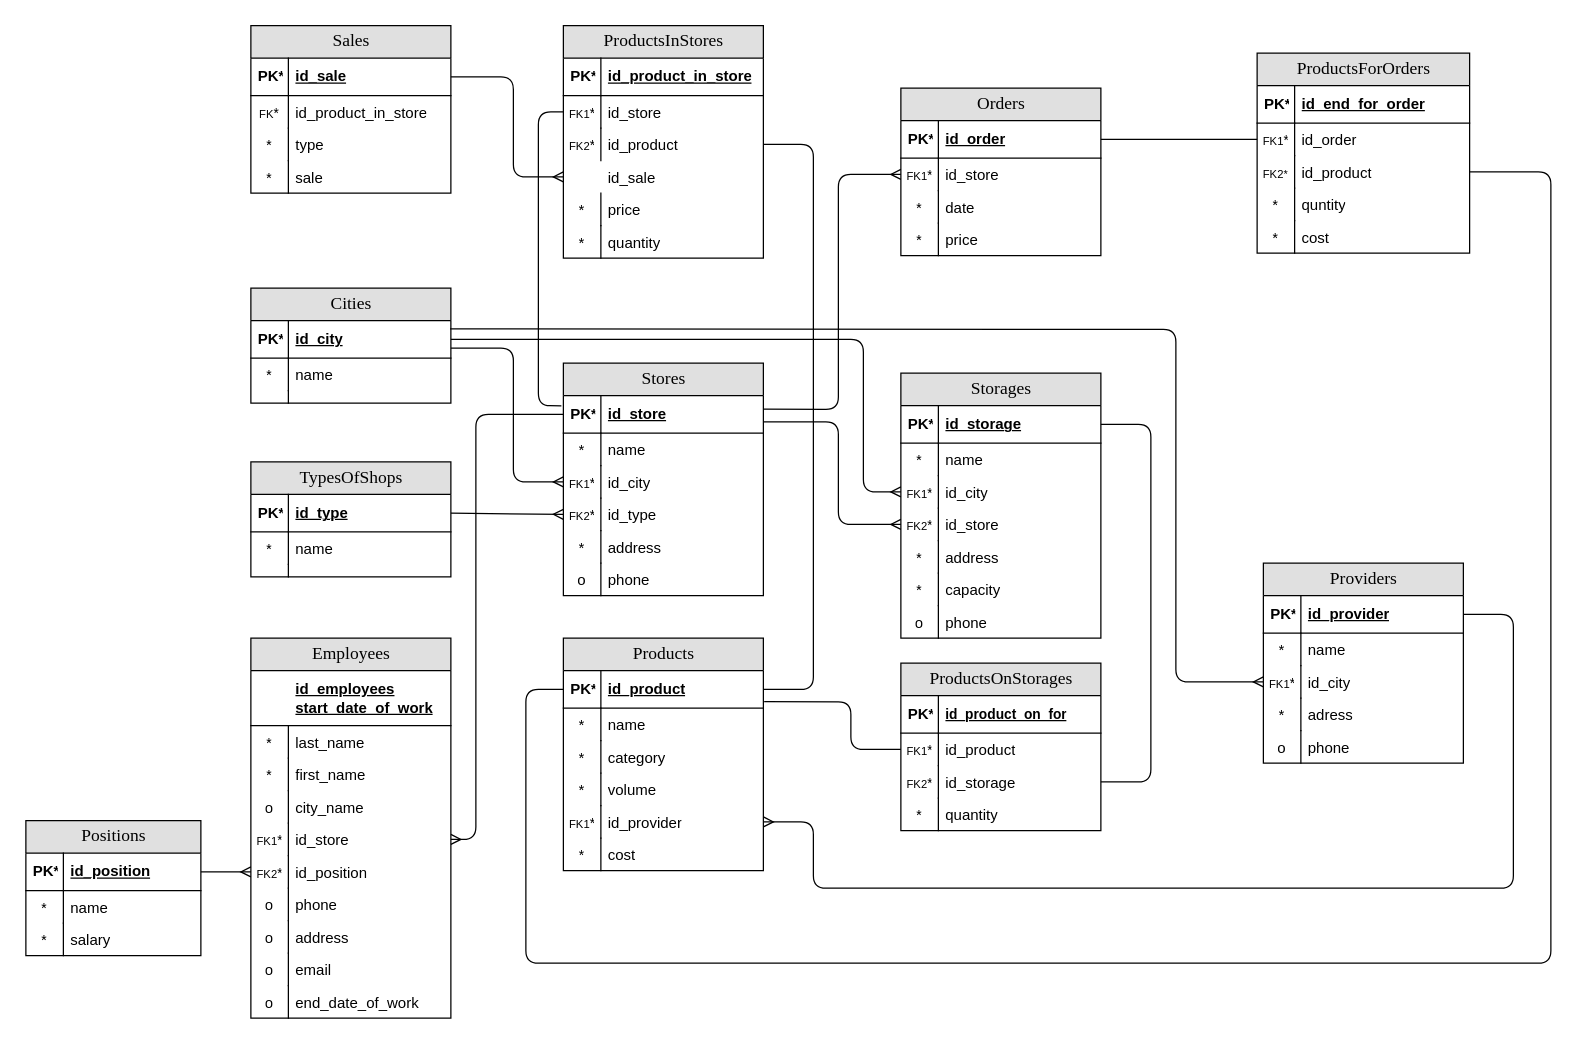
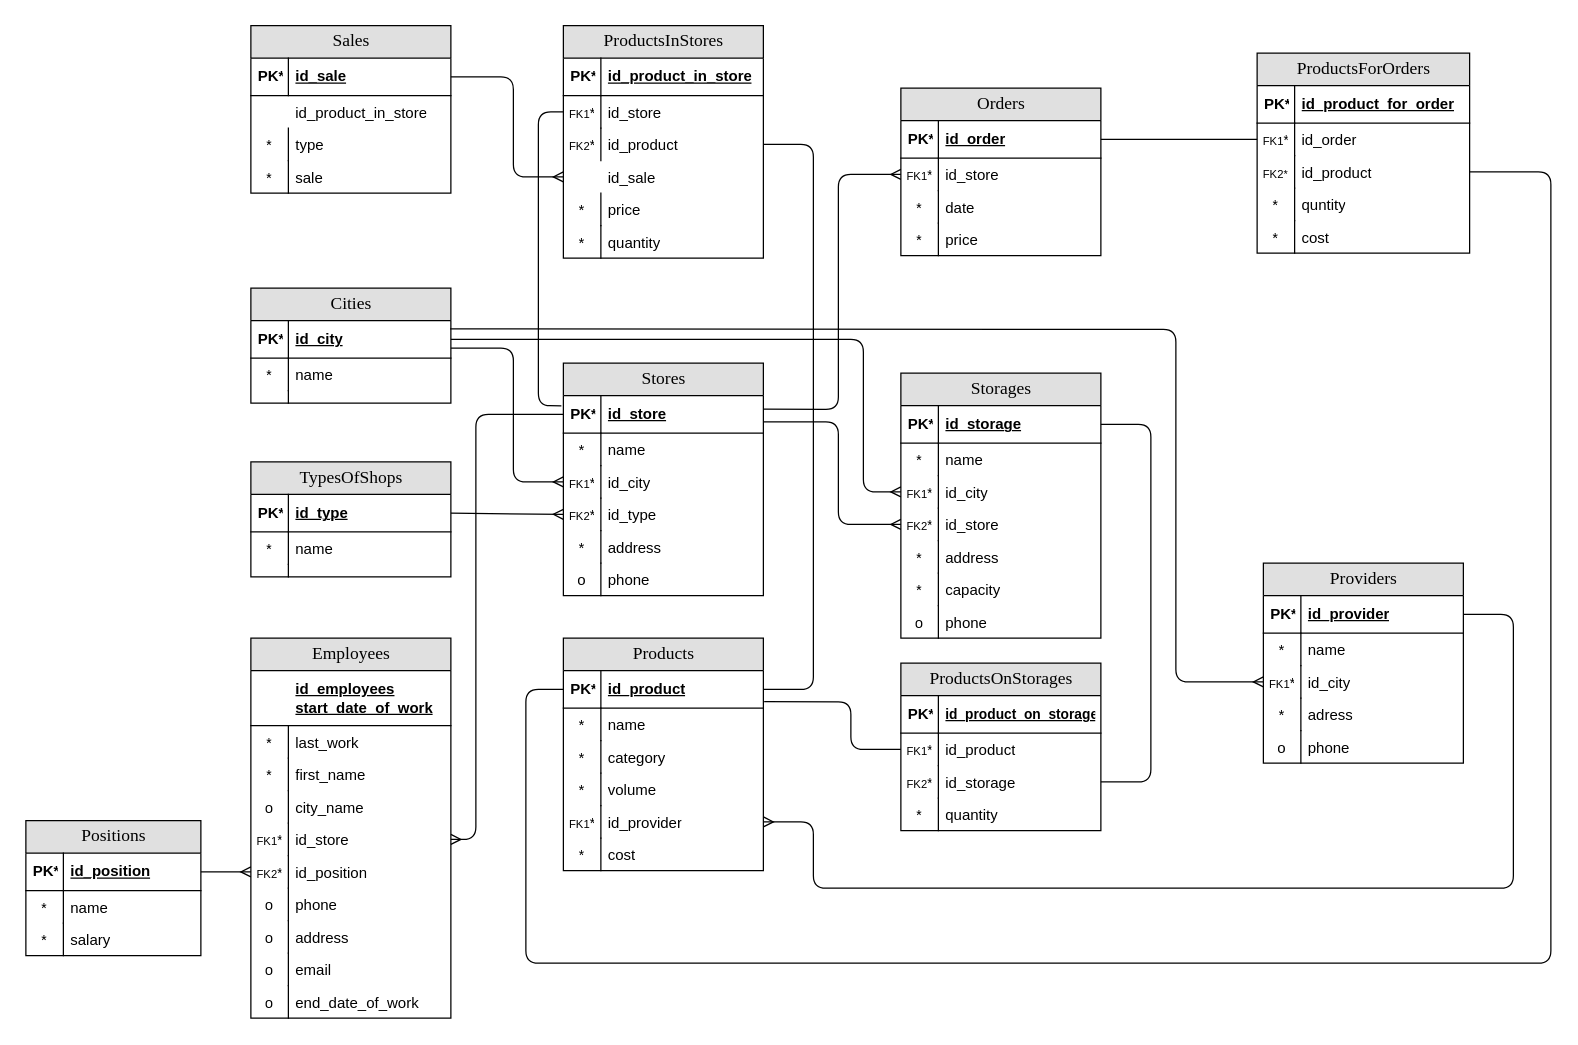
(1367, 104) -> (1383, 104)
(269, 112) -> none
(1015, 714) -> (1021, 714)
(331, 743) -> (331, 743)
